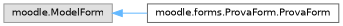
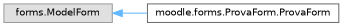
(58, 13) -> (58, 13)
